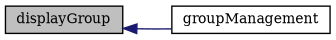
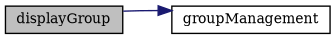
(154, 29) -> (141, 11)
